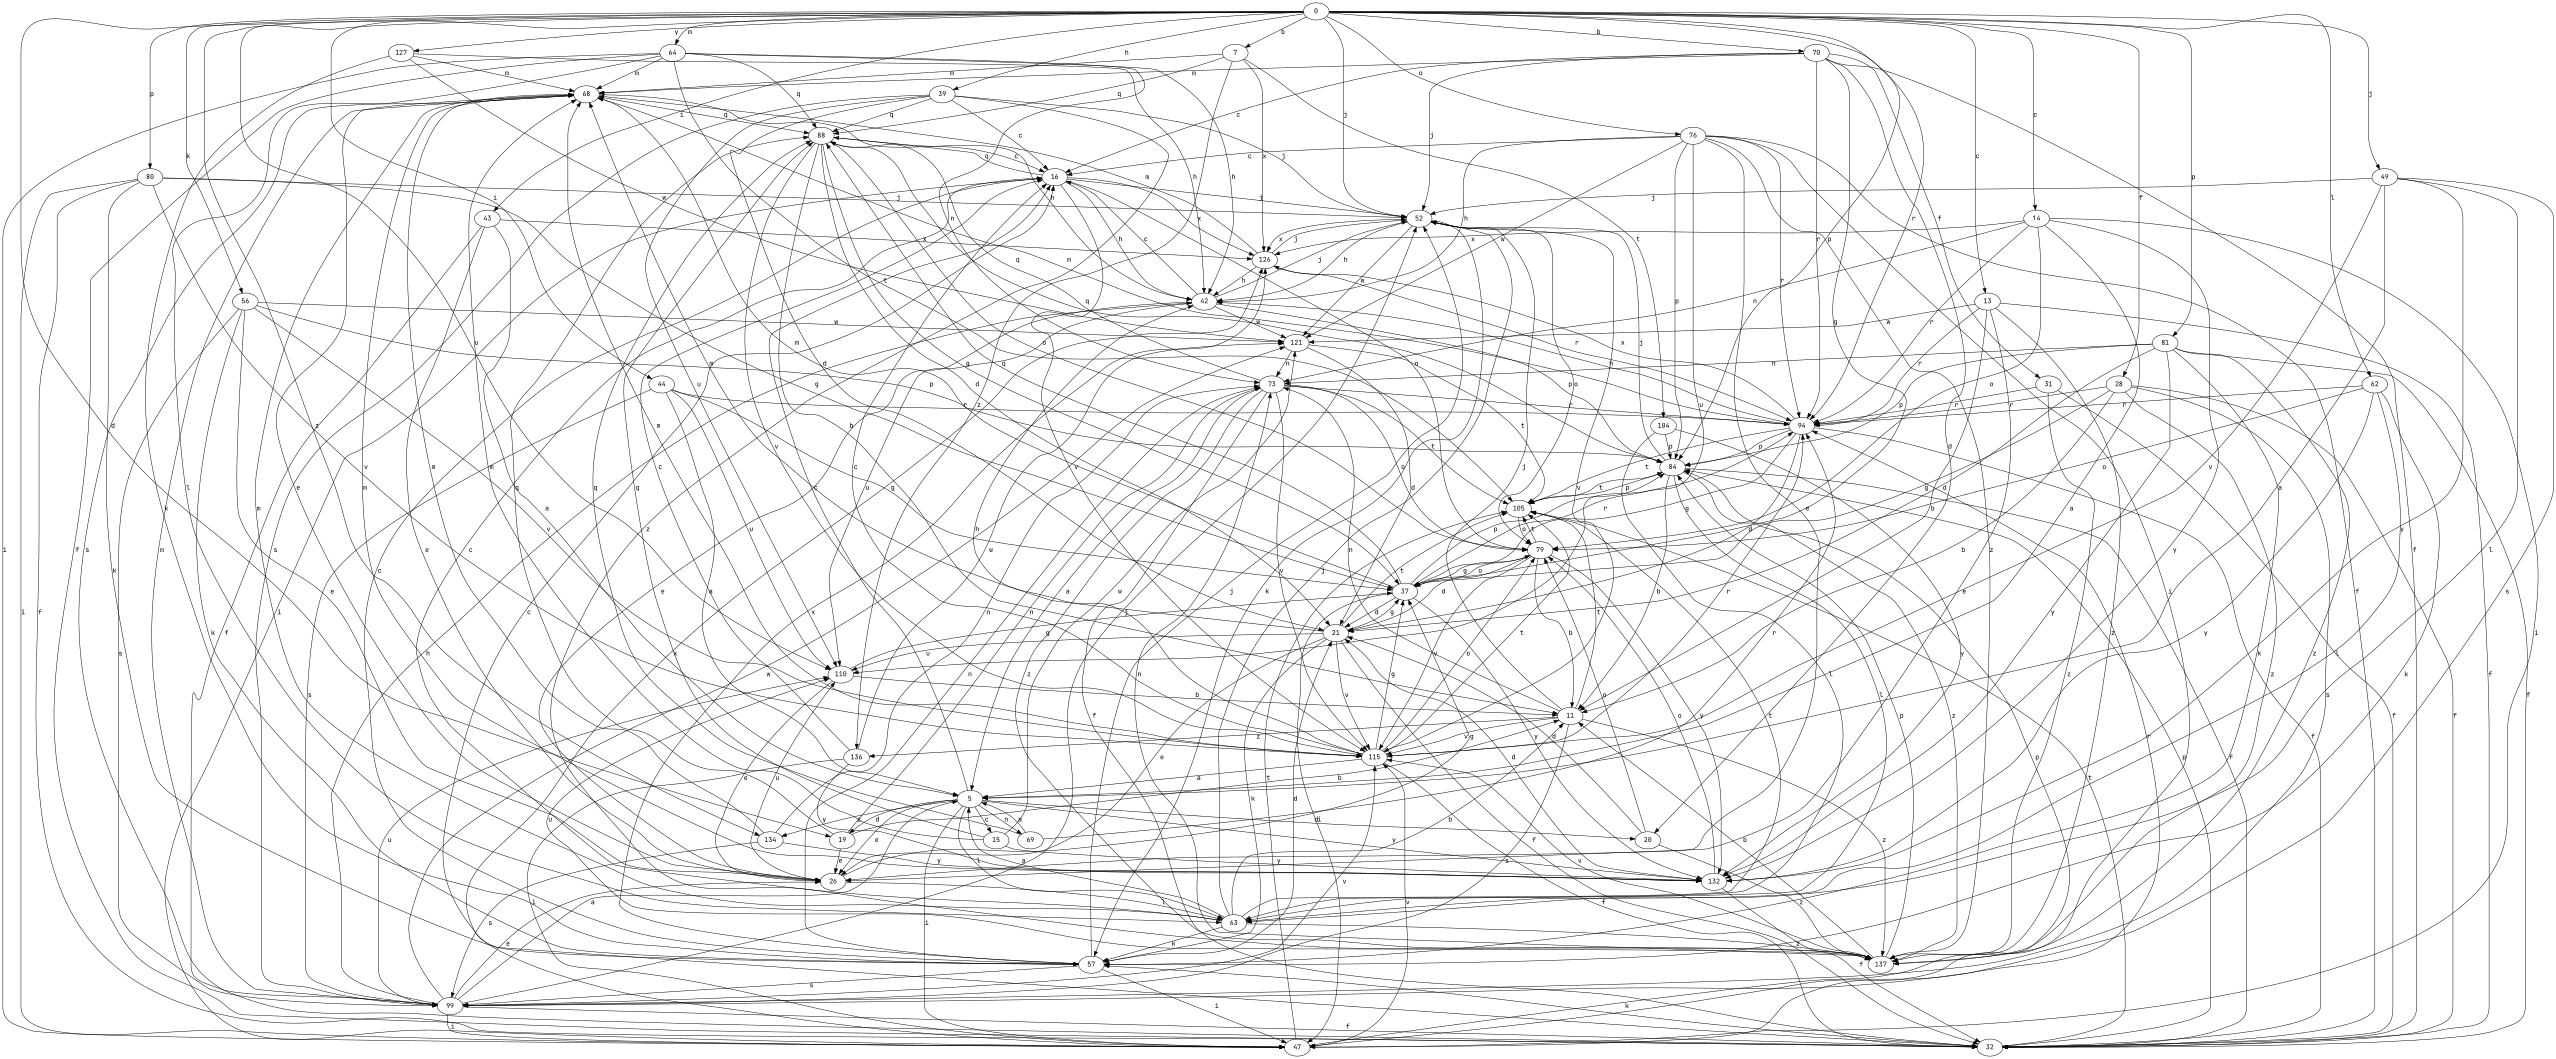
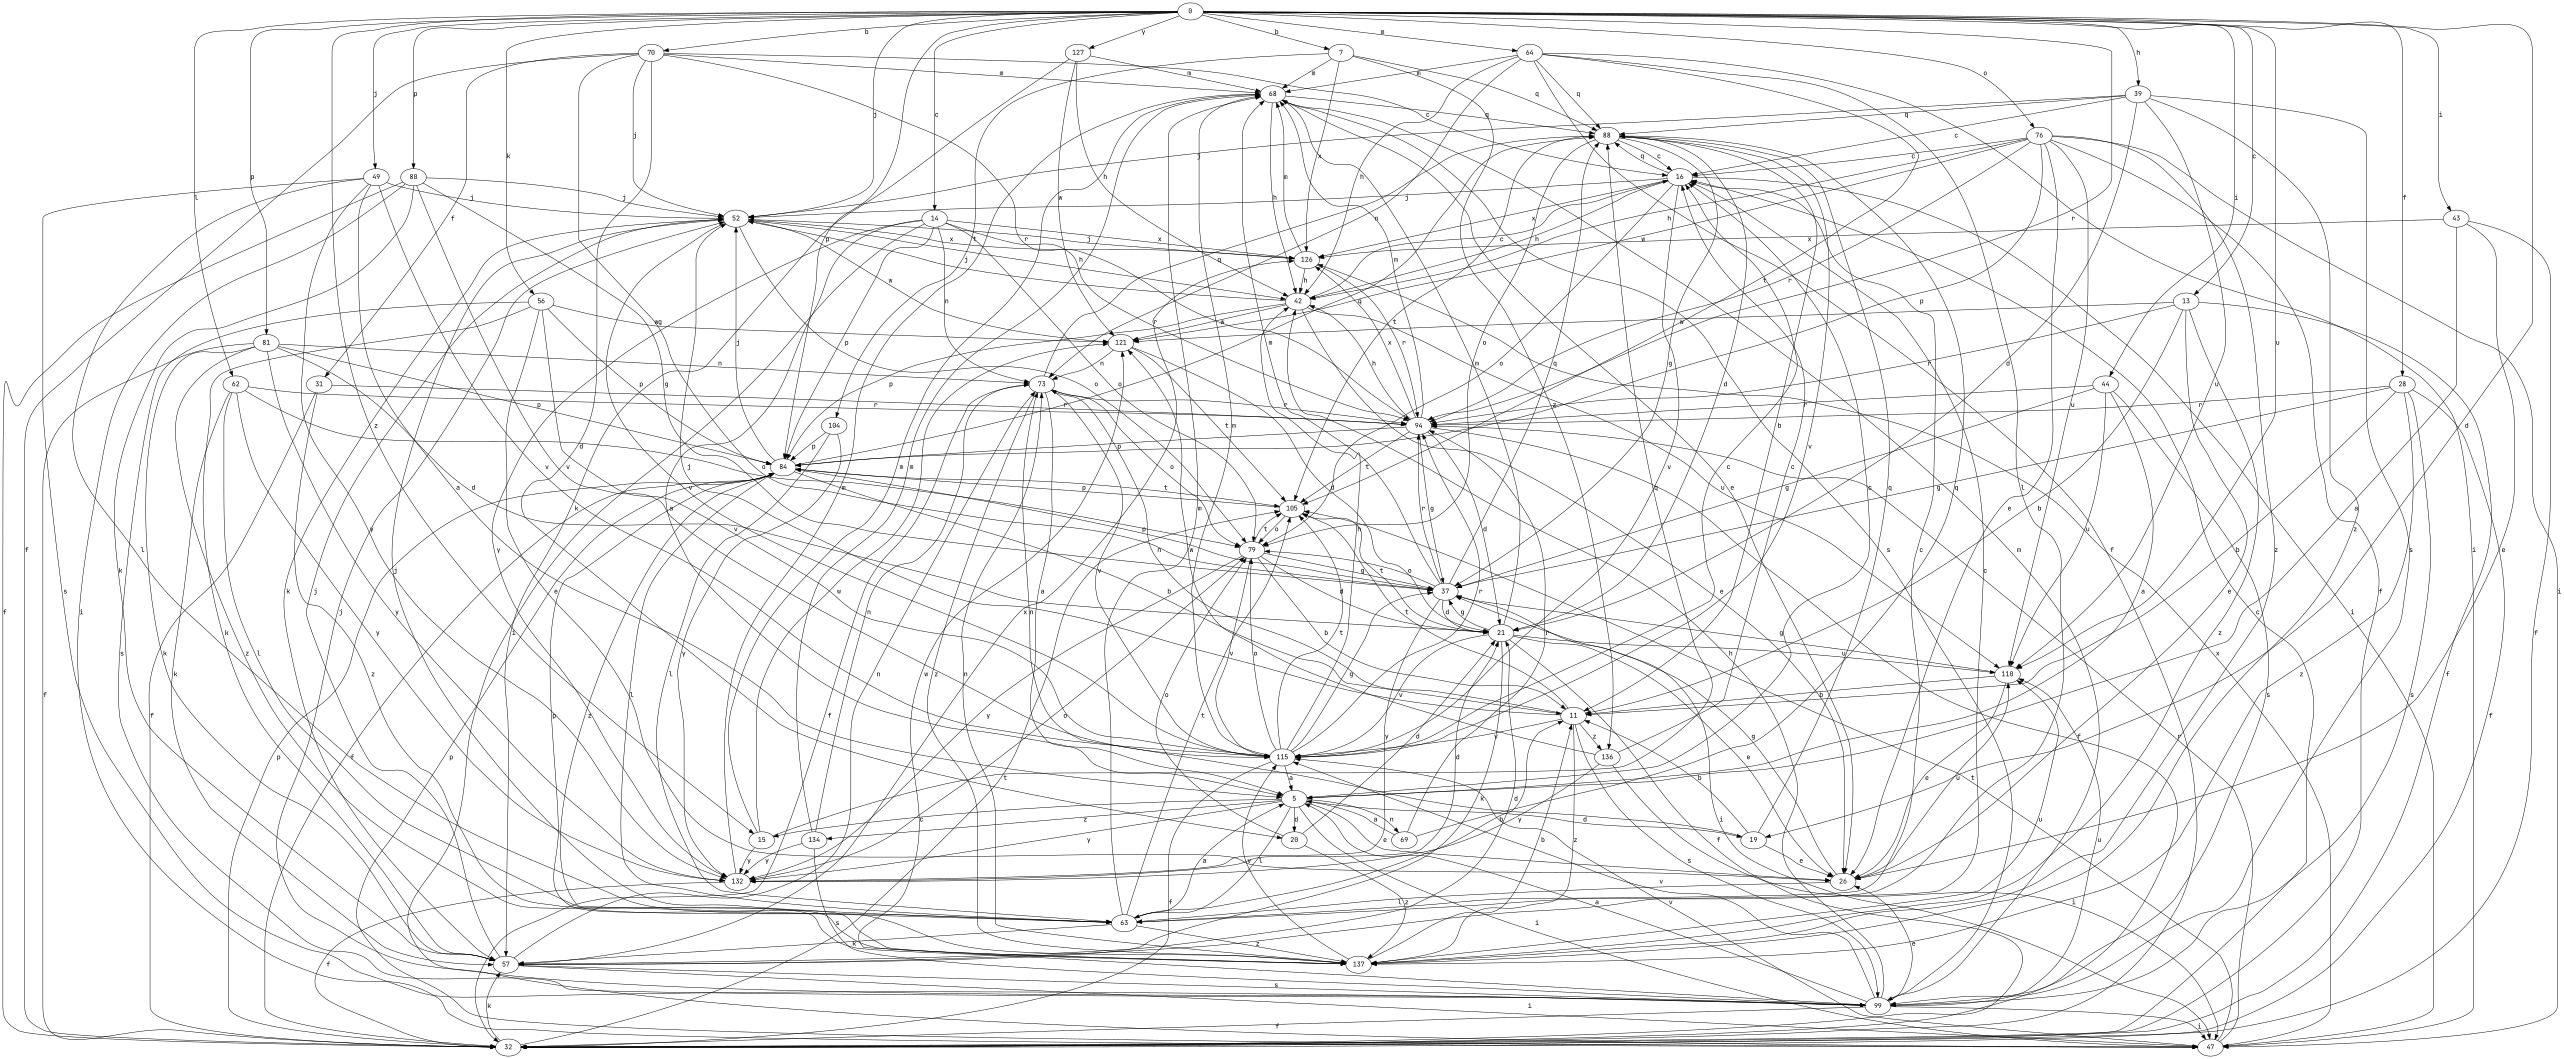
(236, 30) -> (332, 93)
none -> (849, 327)
(1408, 429) -> (1427, 293)
